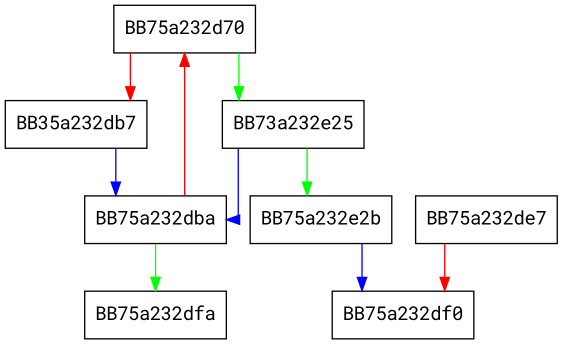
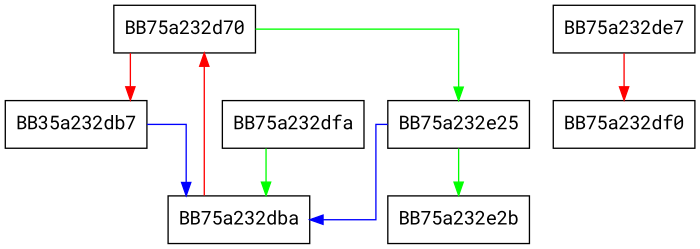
(293, 124) -> (459, 124)
(156, 261) -> (266, 165)
(362, 261) -> none
